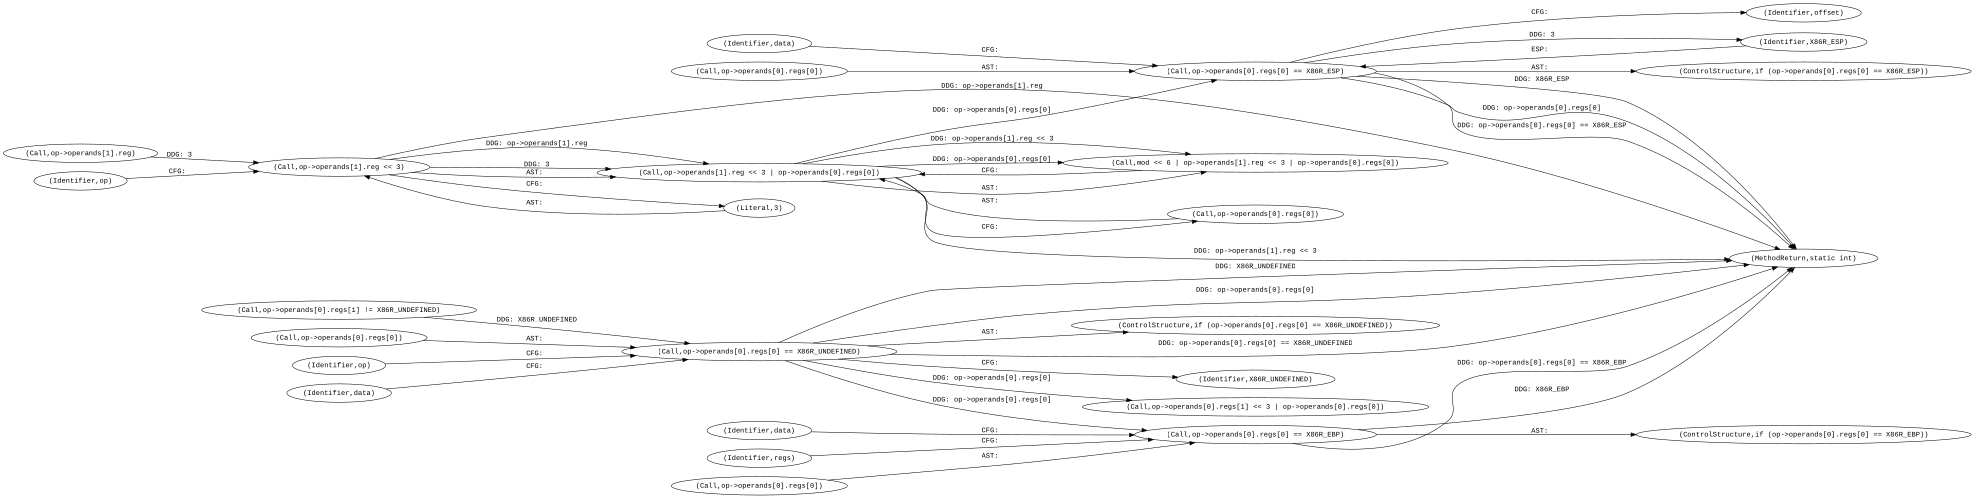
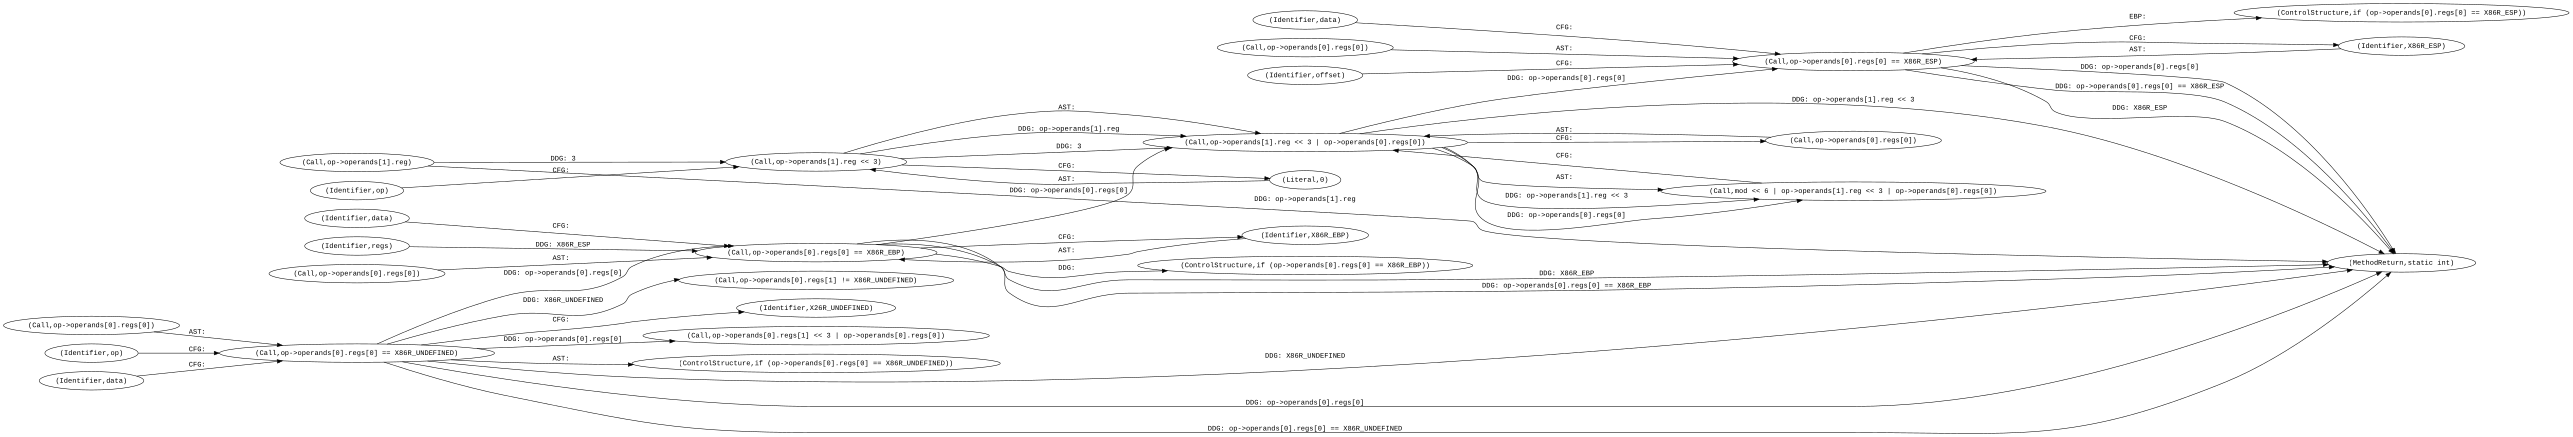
(1514, 23) -> (1548, 69)
(1542, 35) -> (2140, 38)
(1542, 49) -> (2140, 49)
(1542, 67) -> (2140, 17)
(1082, 93) -> (1377, 215)
(759, 208) -> (1305, 180)
none -> (1035, 220)
none -> (1305, 235)
(555, 329) -> (533, 313)
(1256, 379) -> (816, 308)
(1542, 431) -> (1069, 268)
(992, 440) -> (563, 245)
